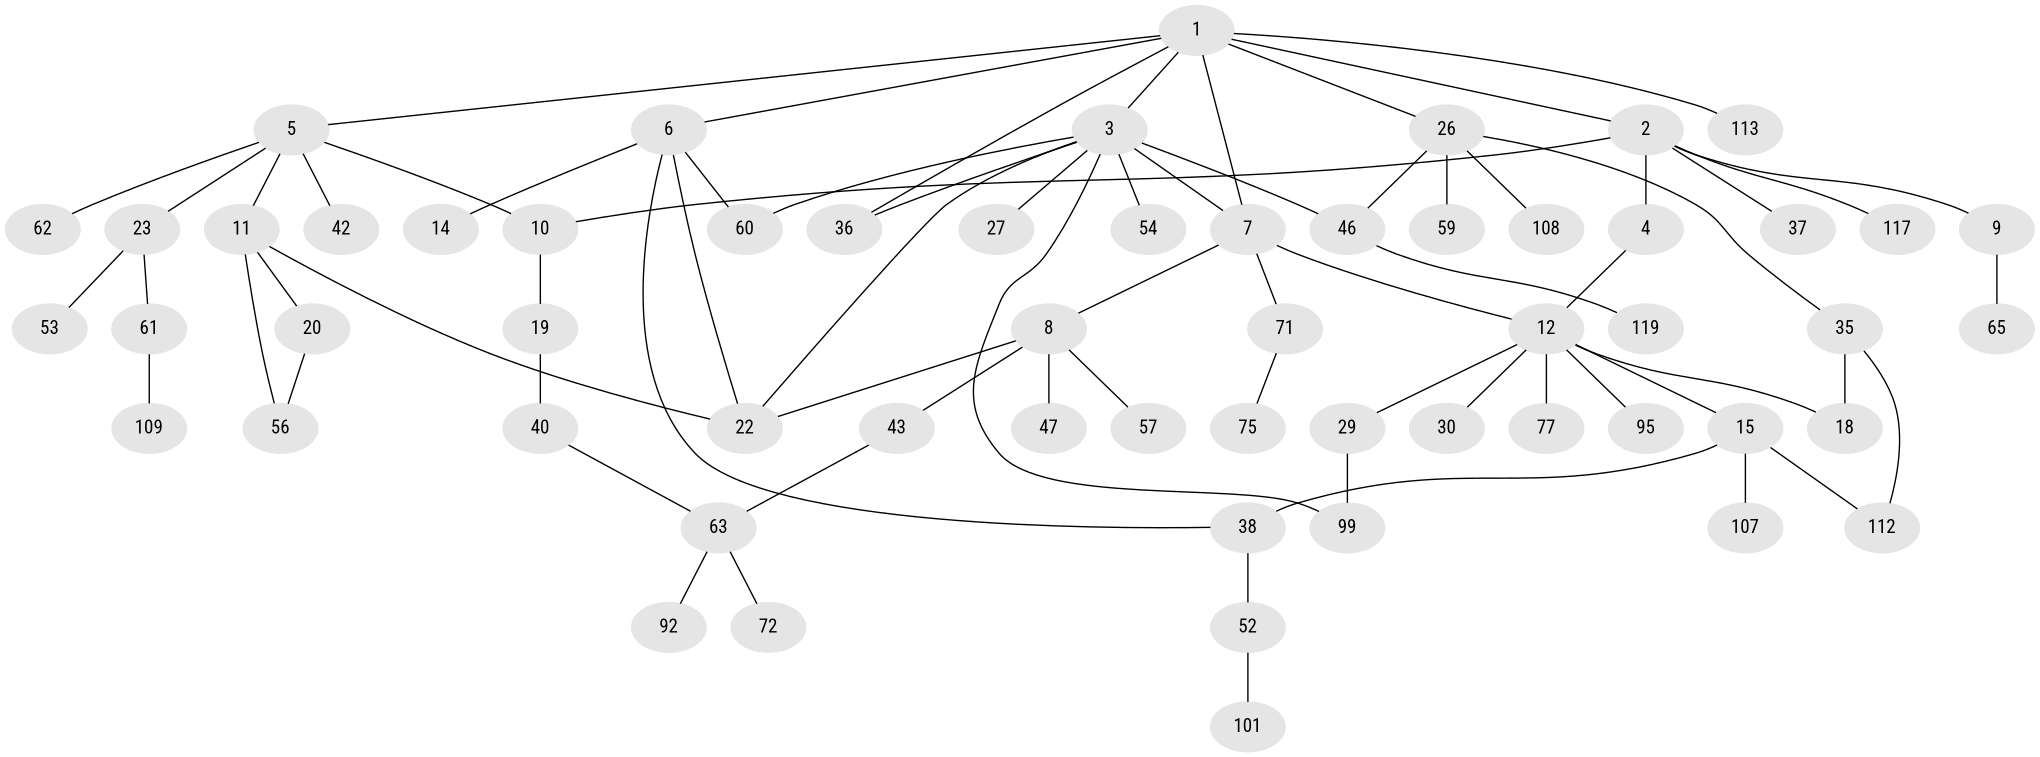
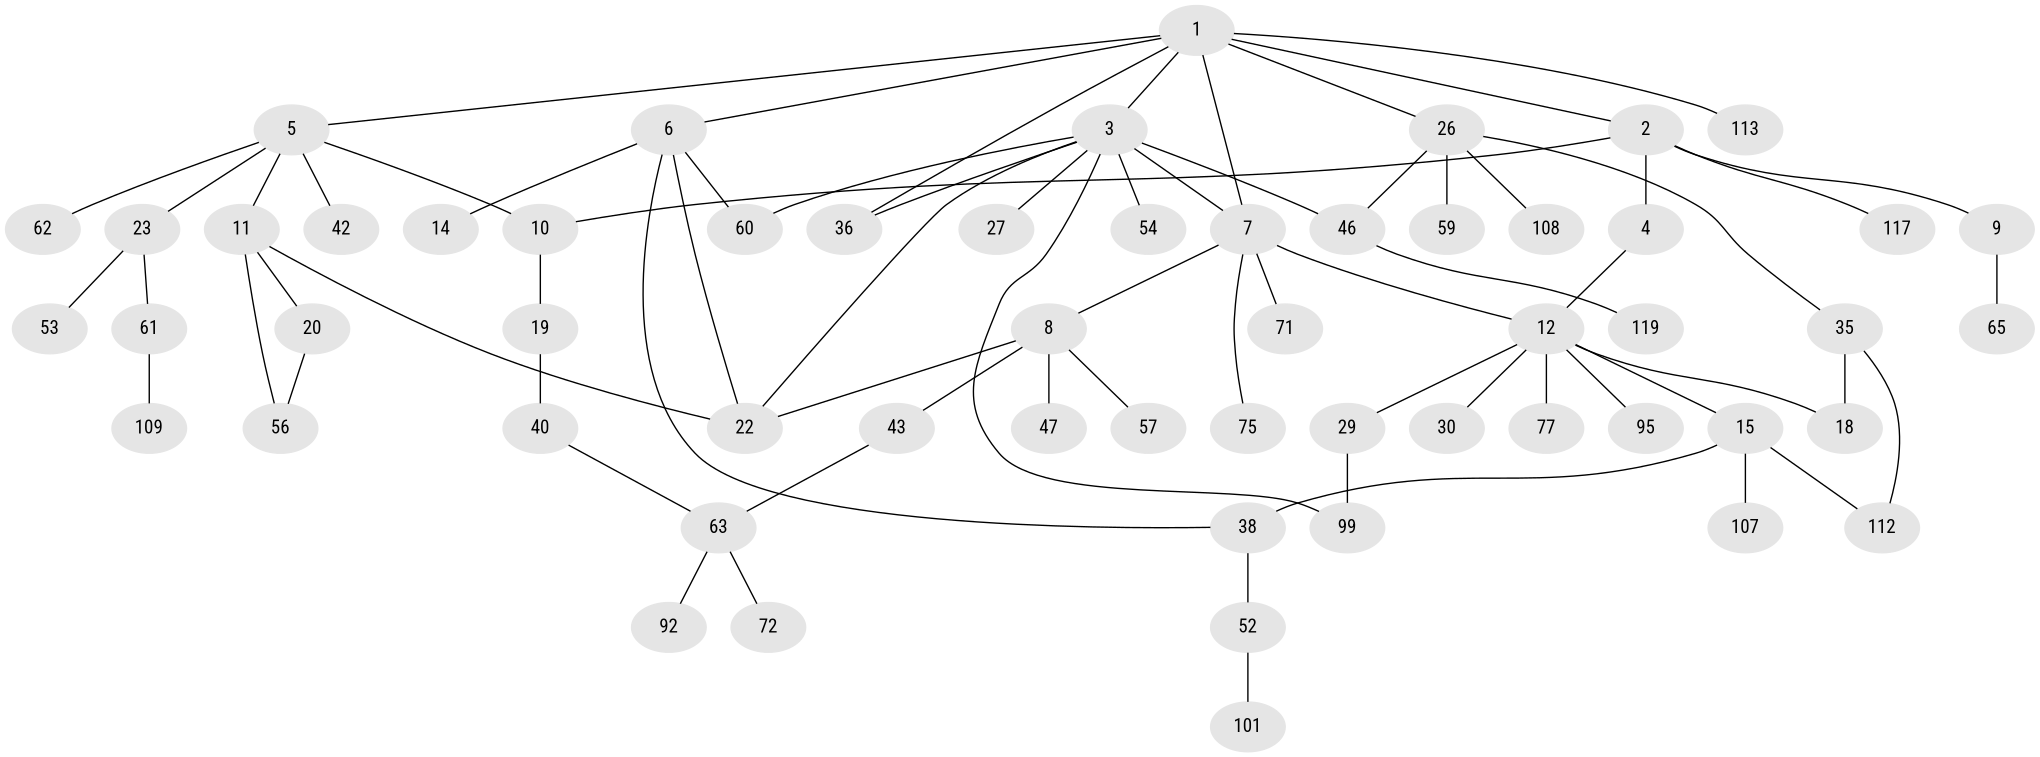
(1798, 229) -> none
(1267, 378) -> (1234, 329)
